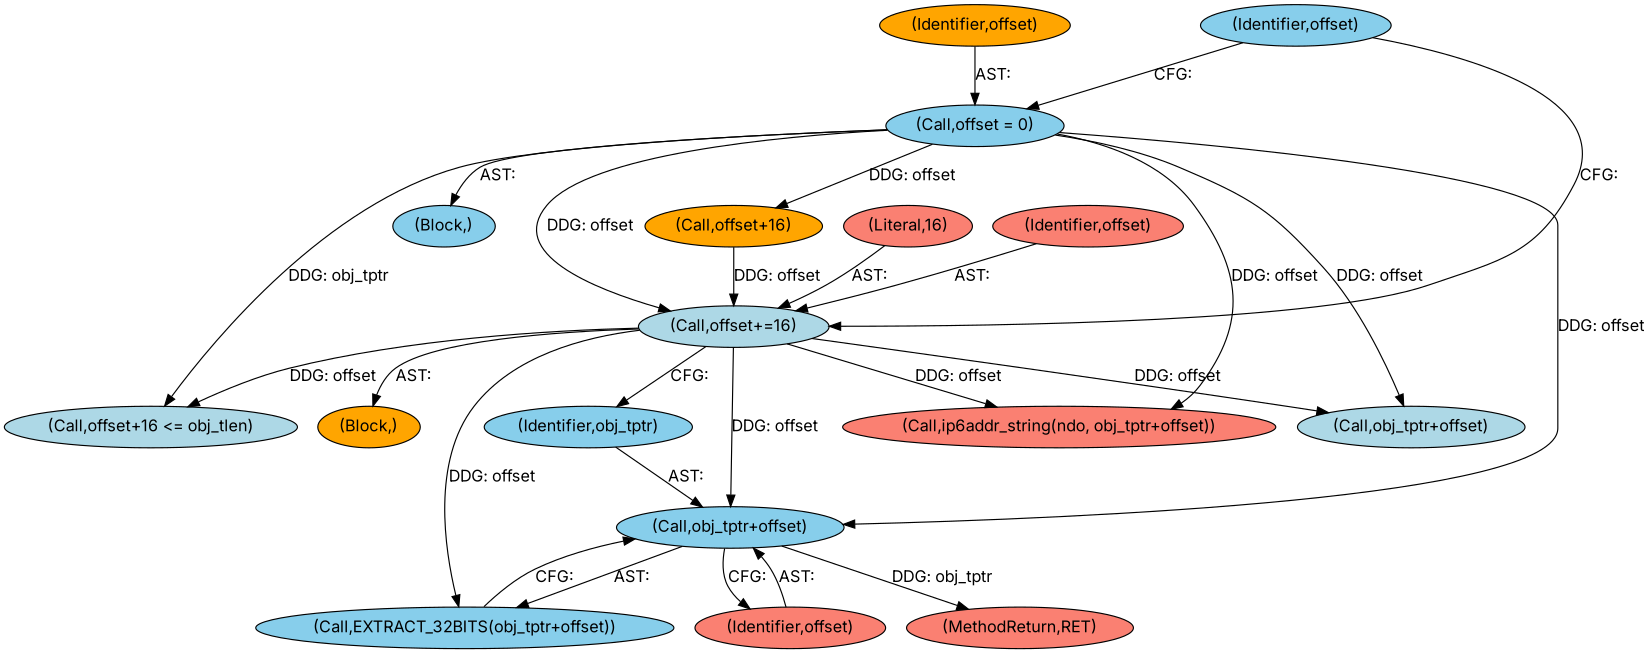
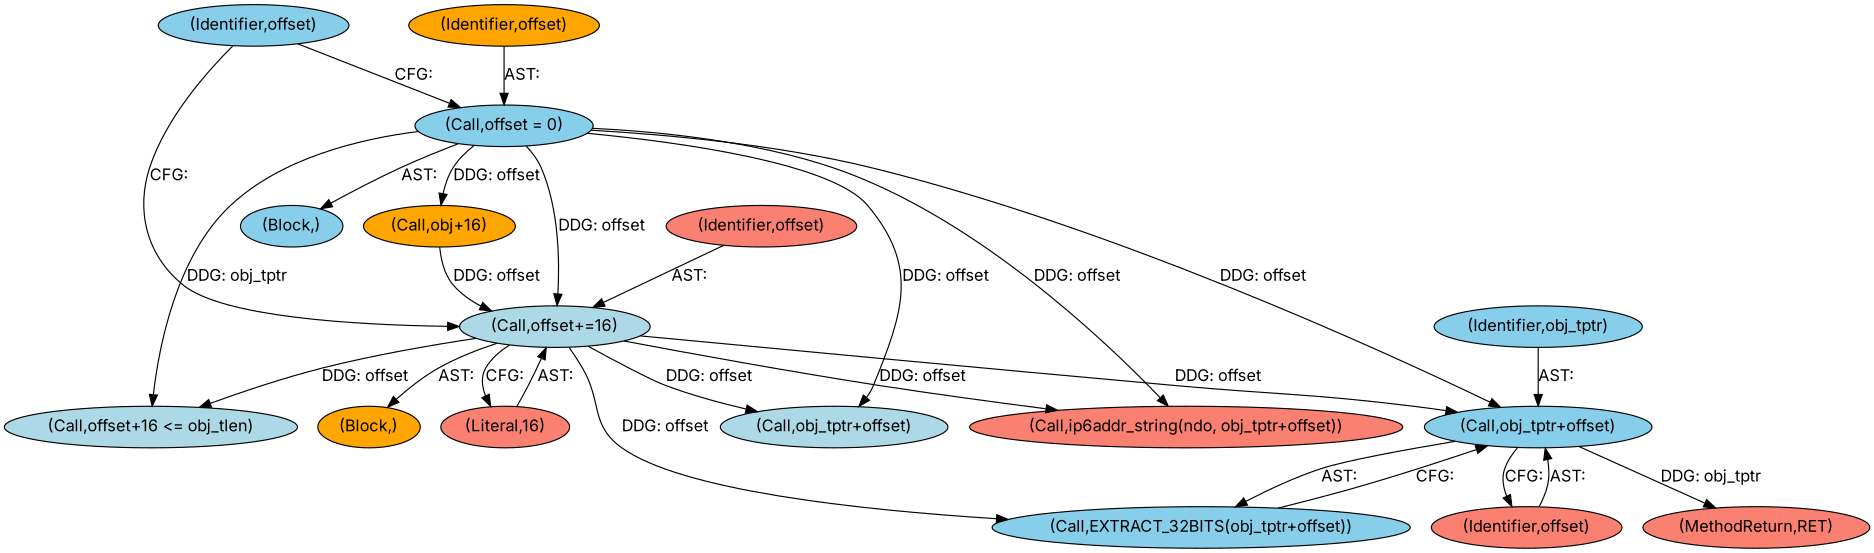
(734, 226) -> (439, 226)
(666, 373) -> (487, 366)
